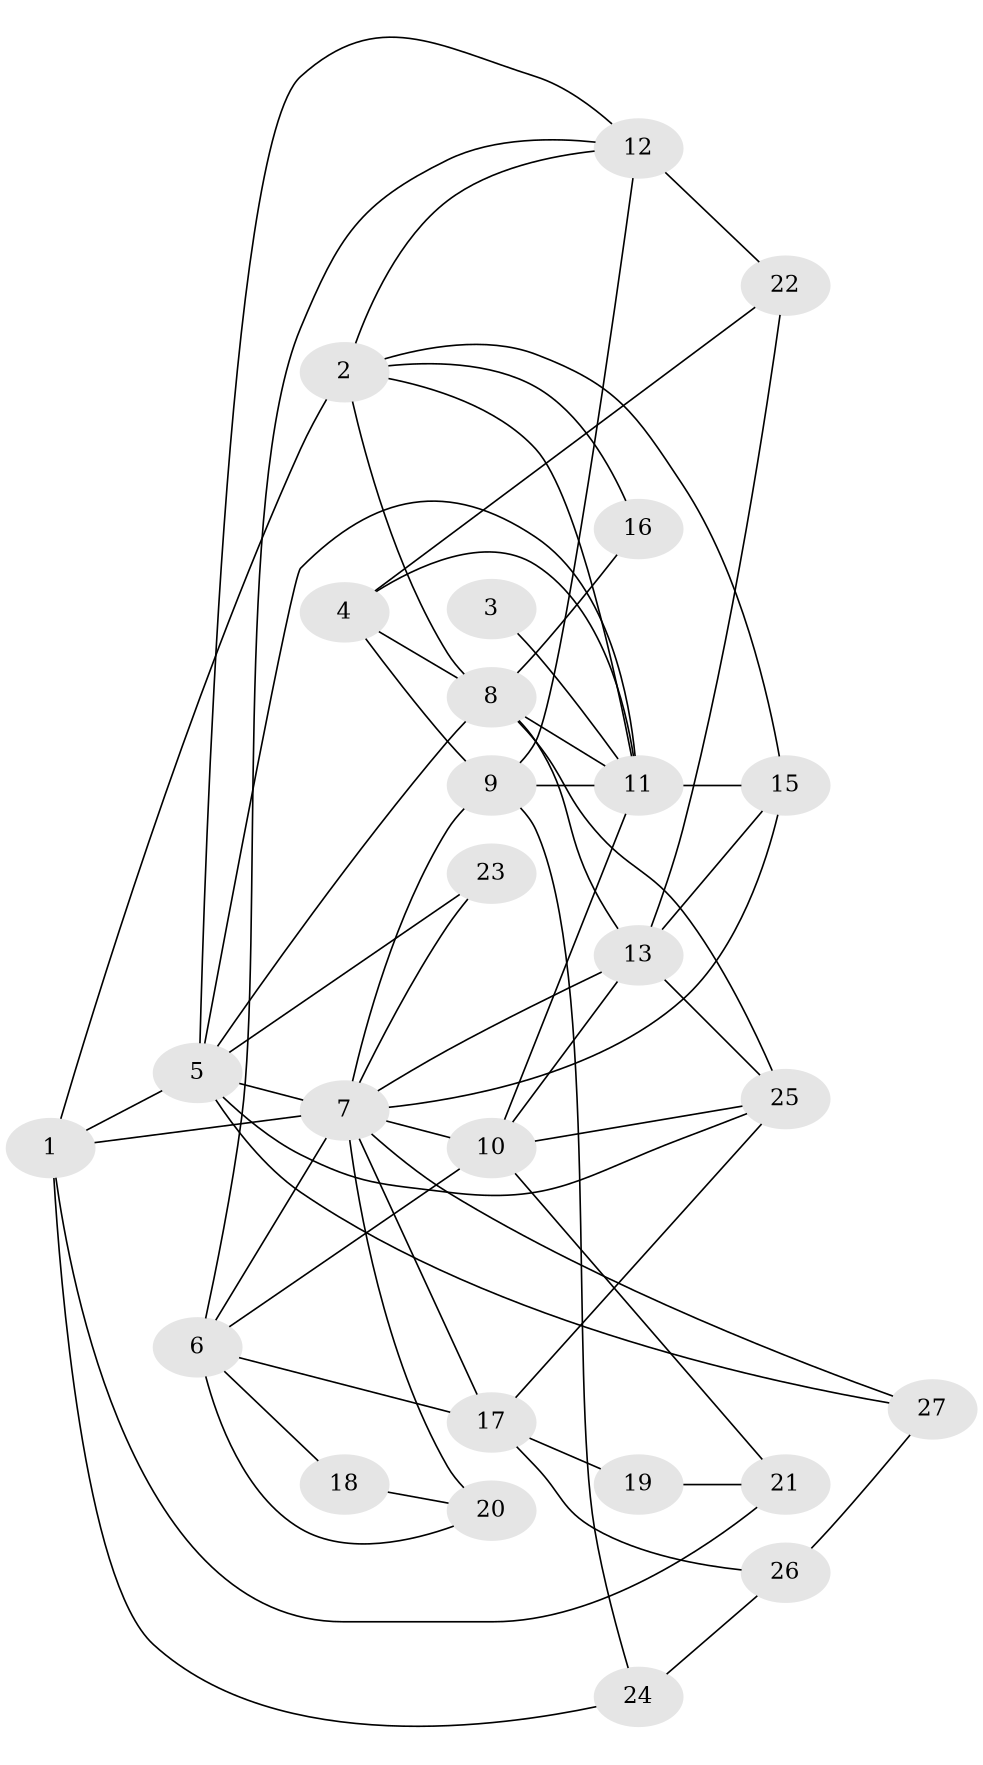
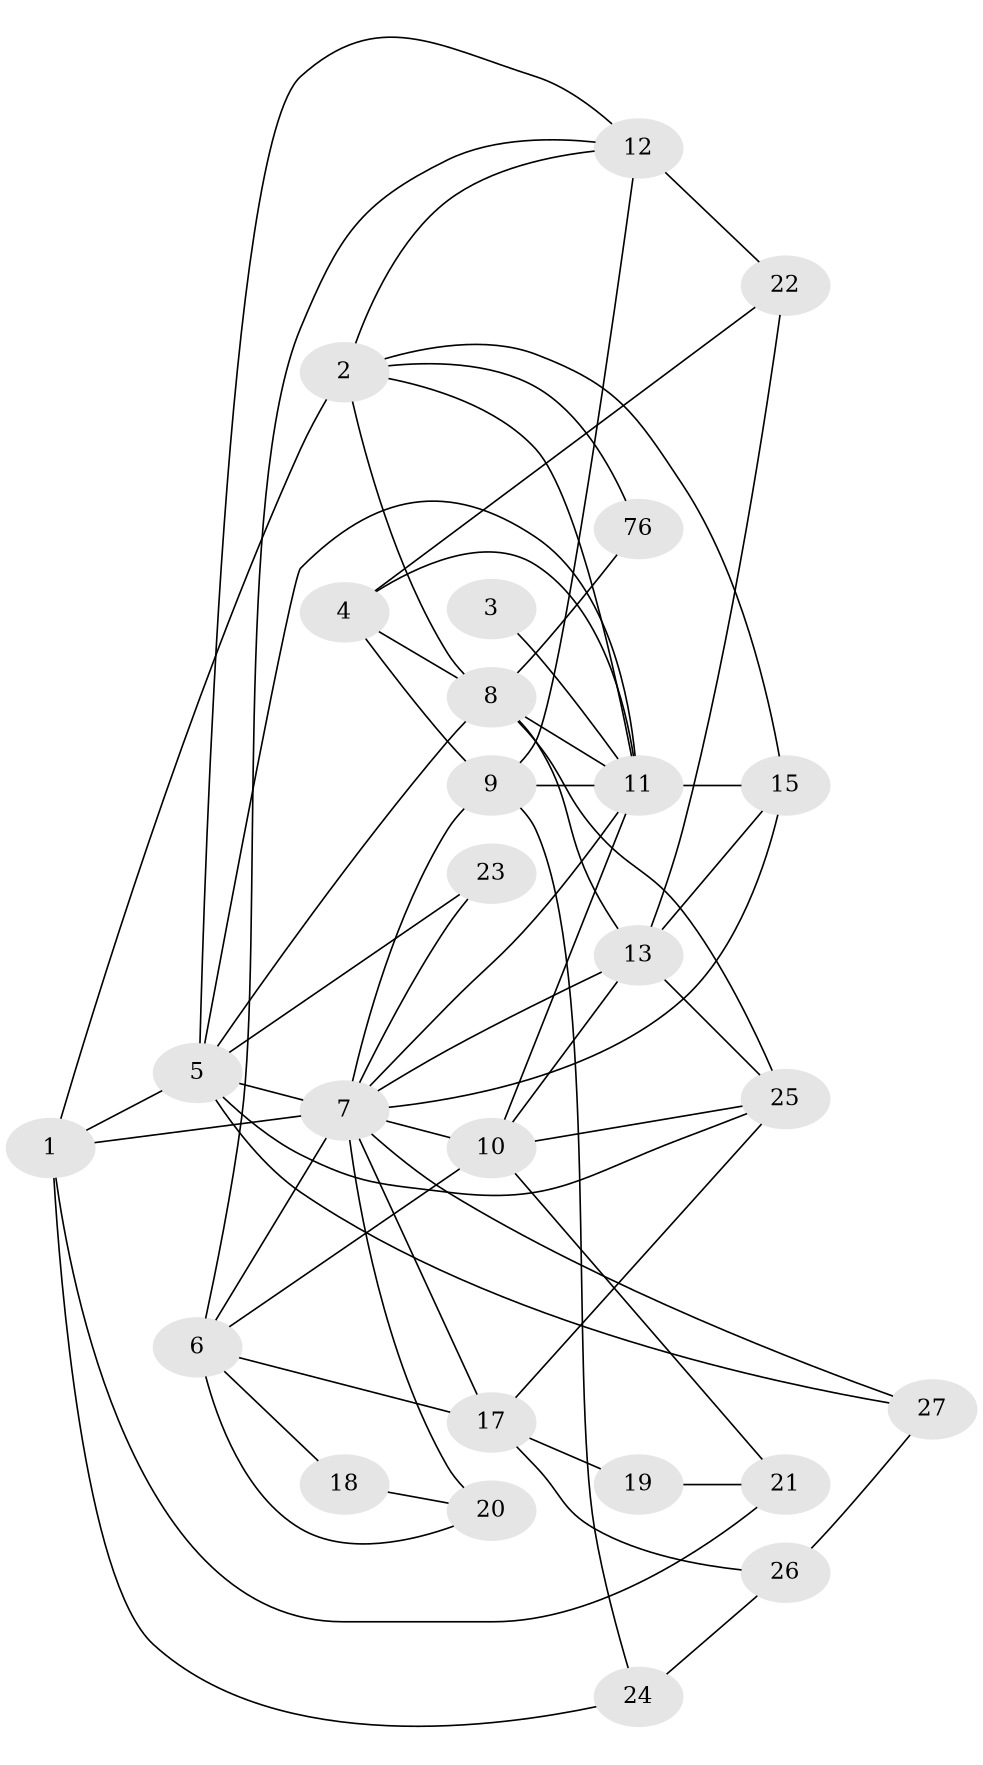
(639, 529) -> (639, 529)
none -> (501, 955)
